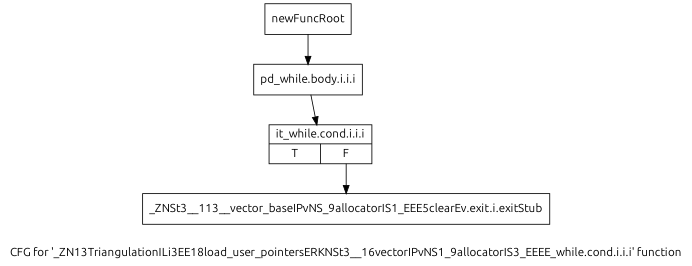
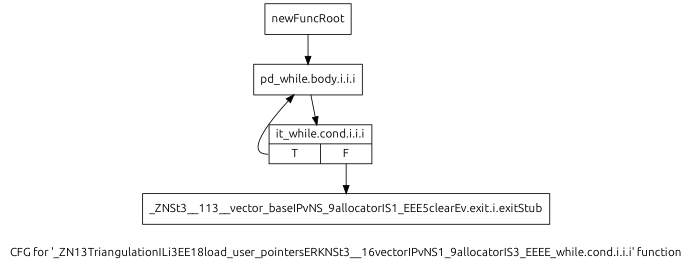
none -> (266, 128)
